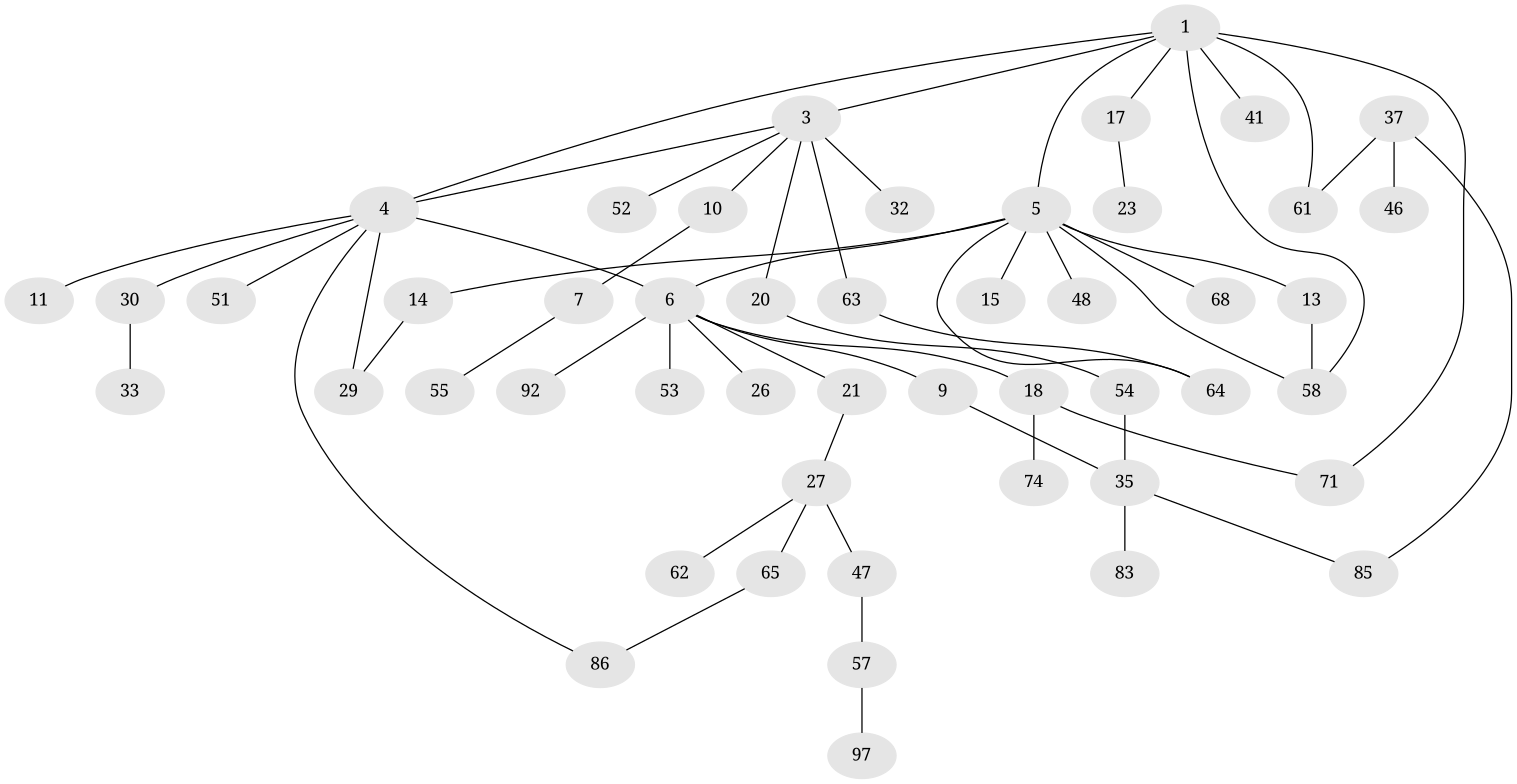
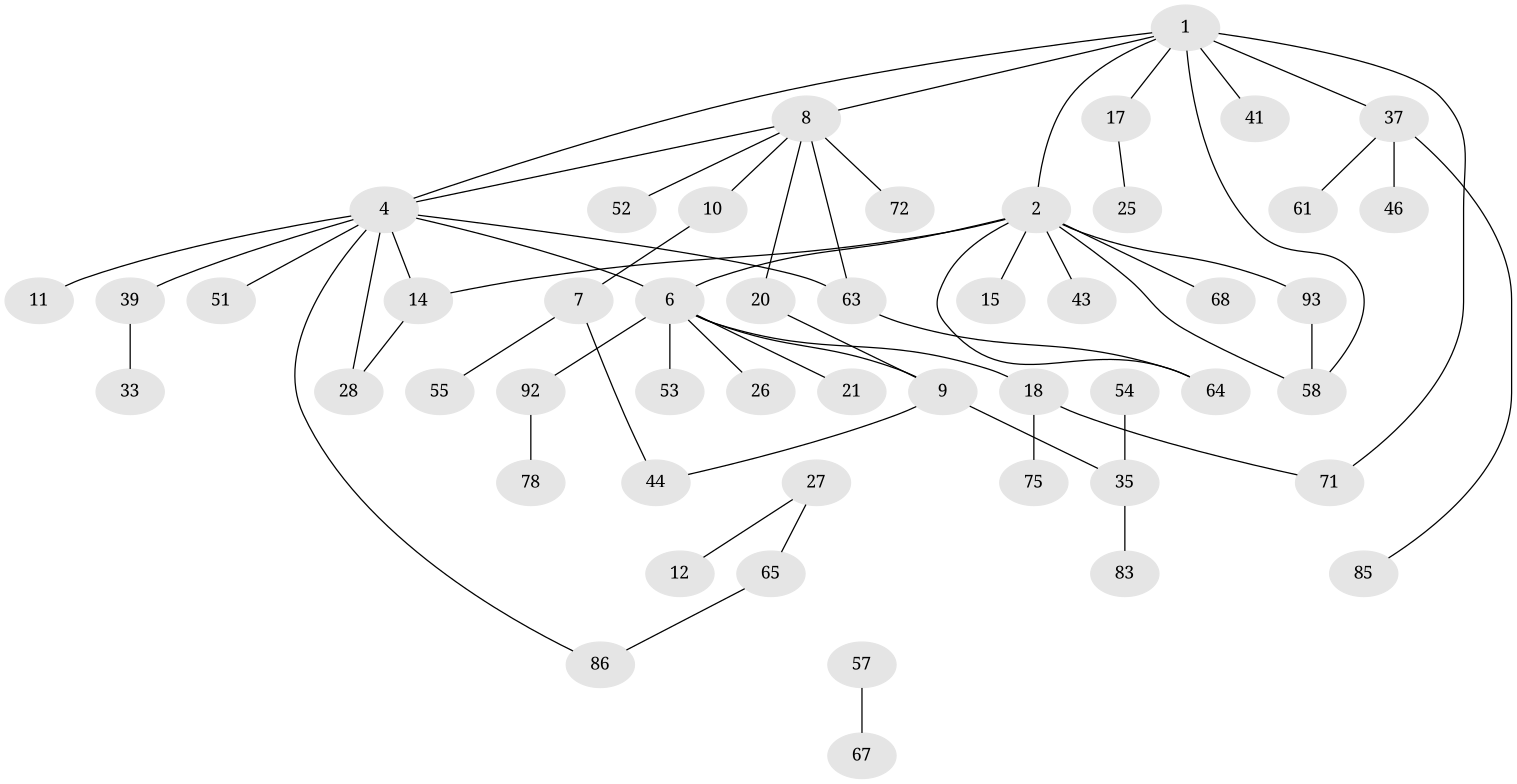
(1297, 92) -> (1290, 73)
(806, 119) -> (806, 119)
(900, 210) -> (900, 210)
(1036, 210) -> (1036, 210)
(1127, 210) -> (1127, 210)
none -> (623, 243)
none -> (401, 255)
(130, 301) -> (130, 301)
(1082, 301) -> (1082, 301)
(1312, 301) -> (1312, 301)
(943, 346) -> (833, 337)
(349, 392) -> (349, 392)
(834, 437) -> none
none -> (531, 483)
none -> (656, 483)
(1034, 483) -> (1034, 483)
(1244, 528) -> none
(680, 574) -> (680, 574)
(862, 574) -> none
(862, 756) -> (862, 756)
